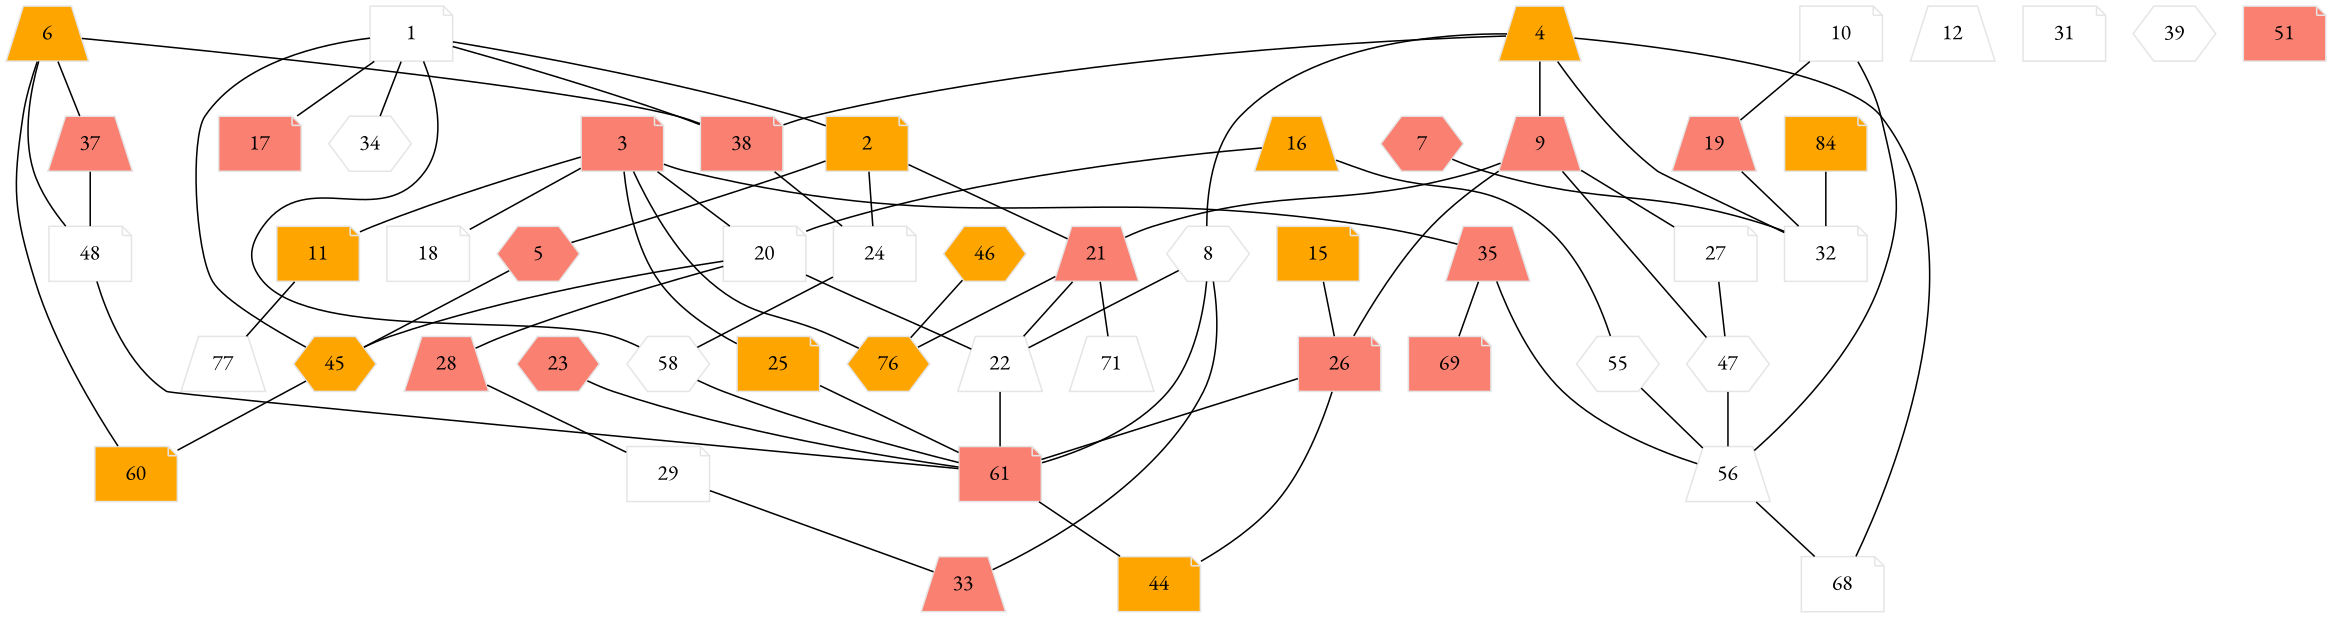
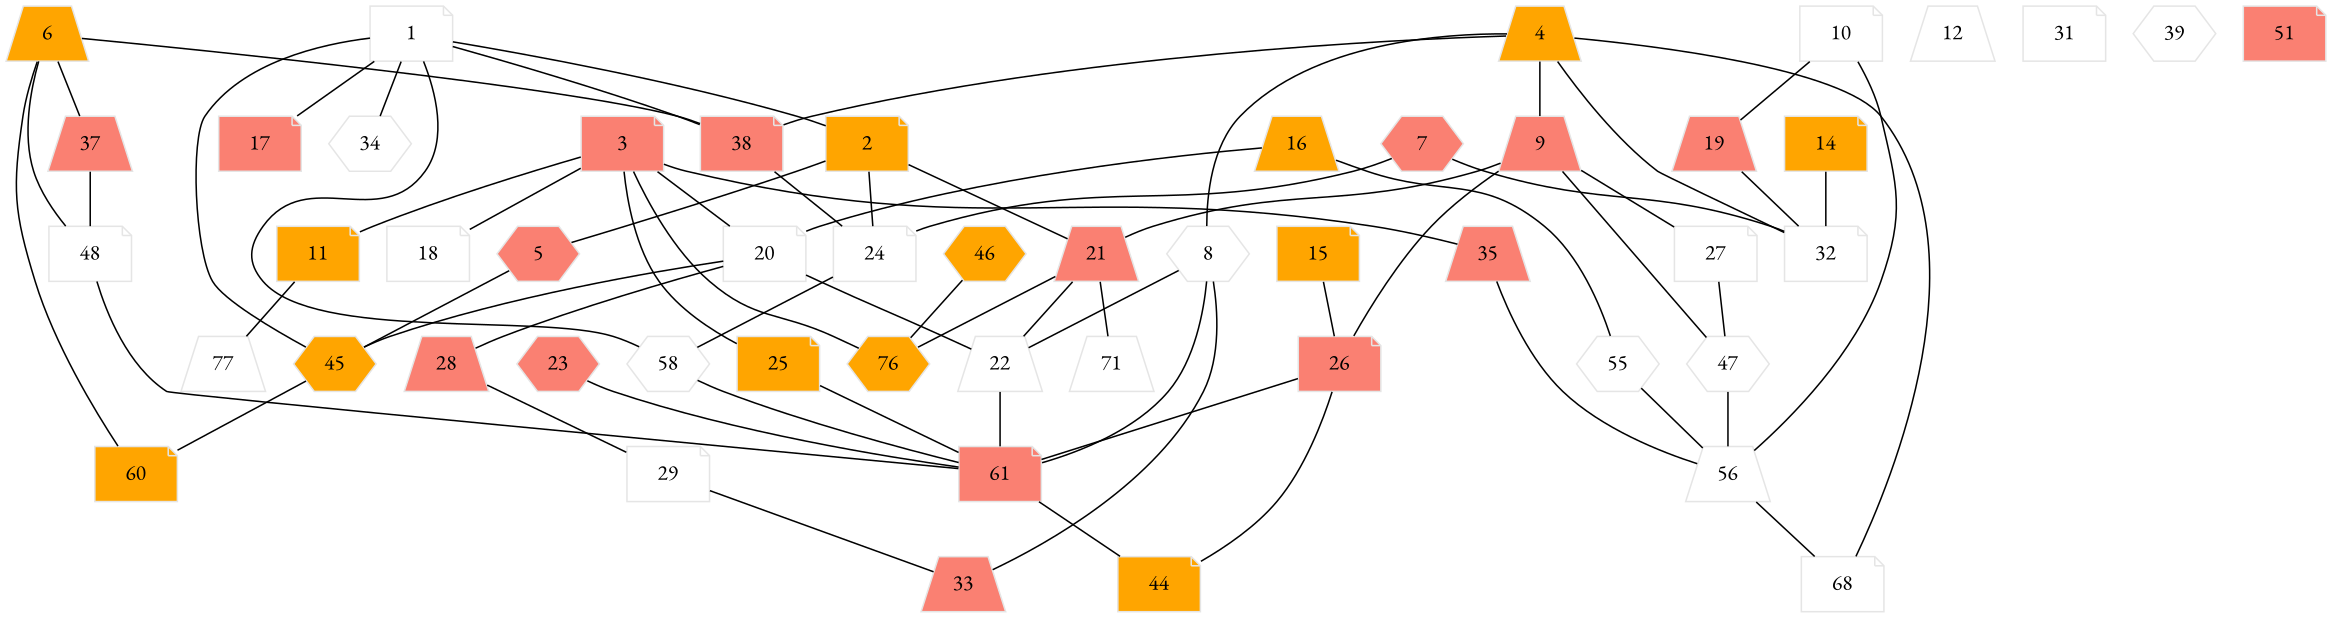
(1826, 144) -> (1826, 144)
none -> (1154, 196)
(1450, 364) -> none
